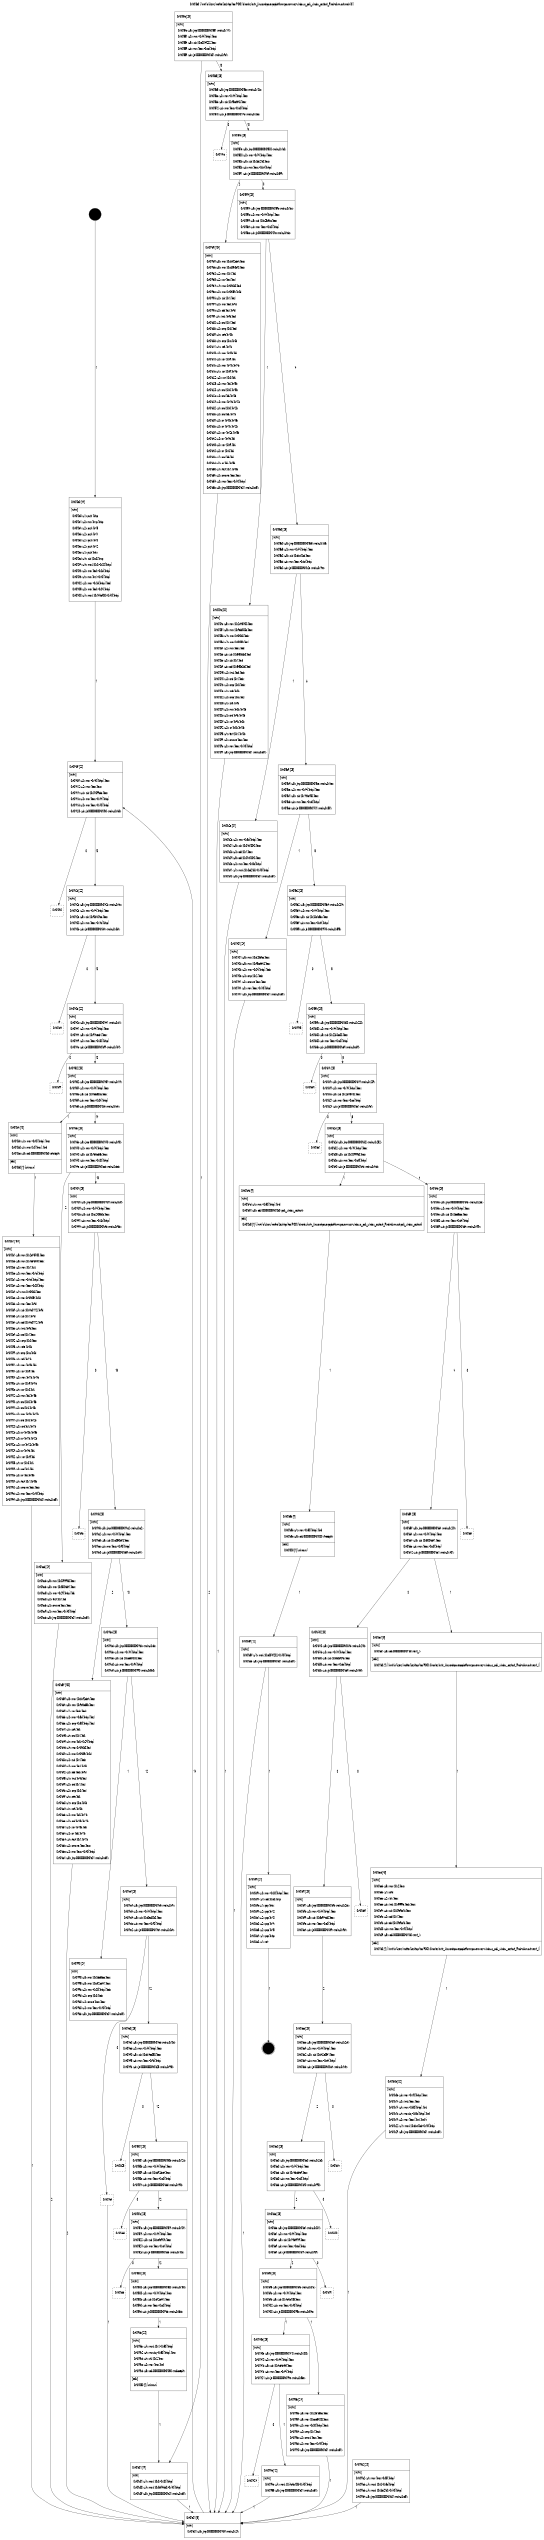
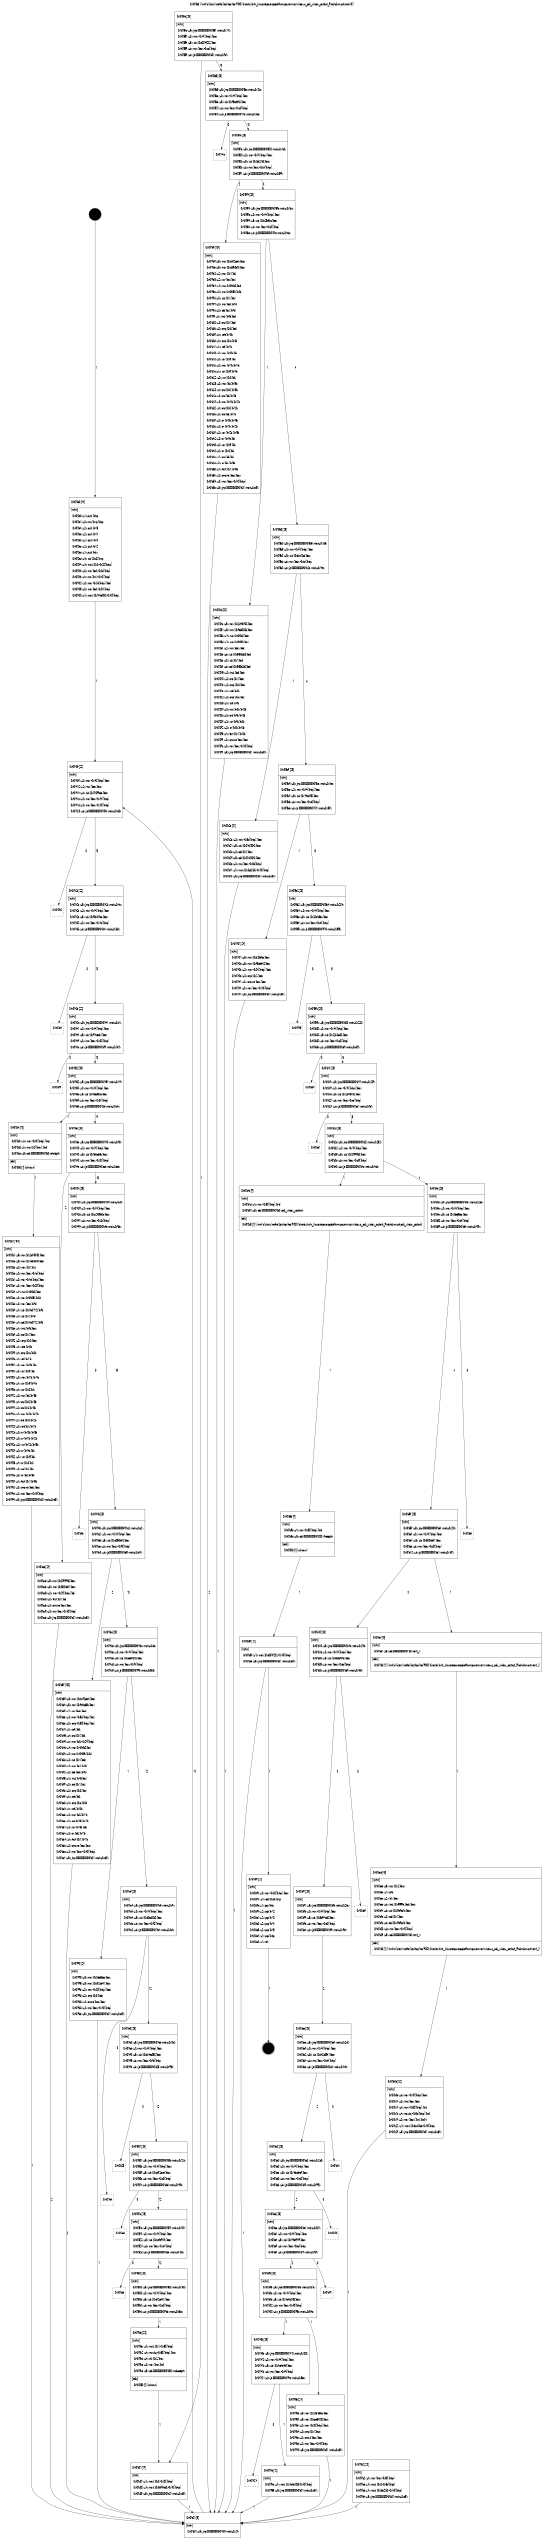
(107, 2388) -> (98, 2303)
